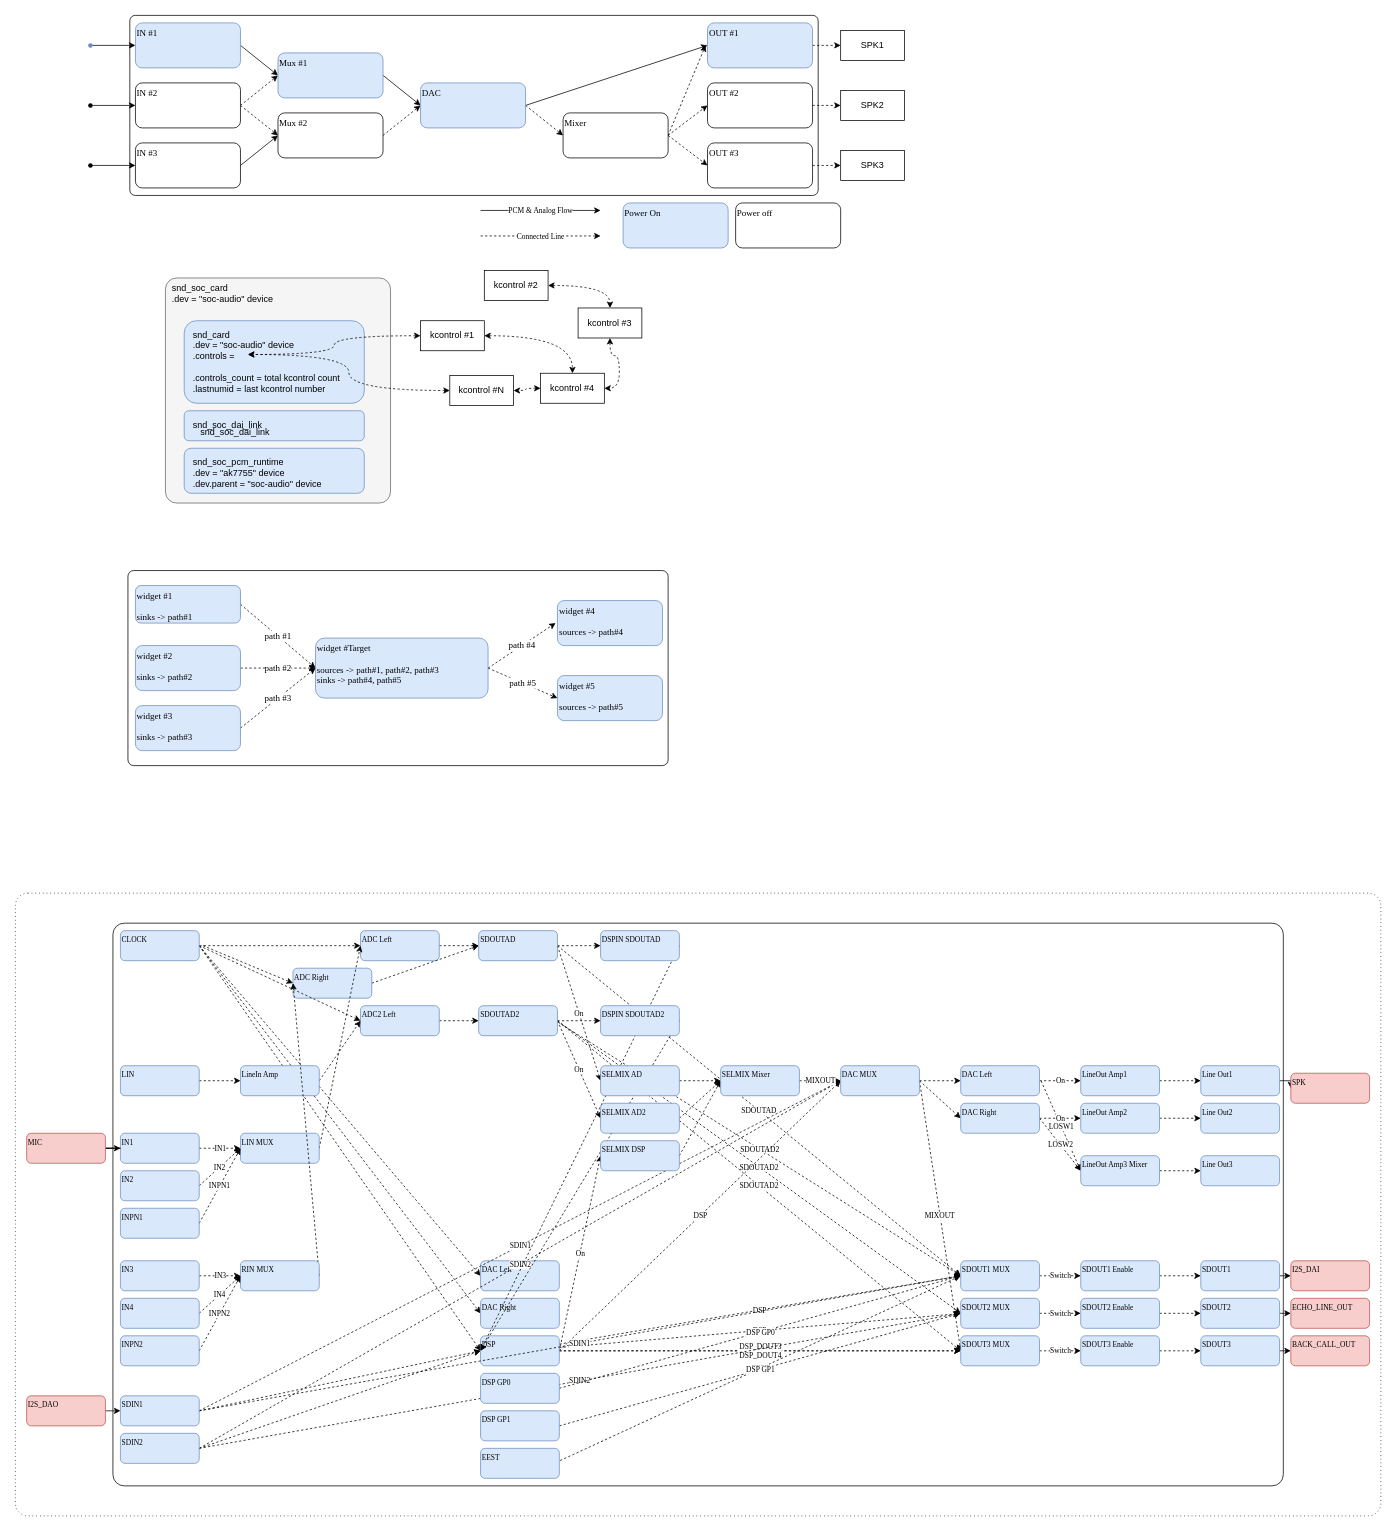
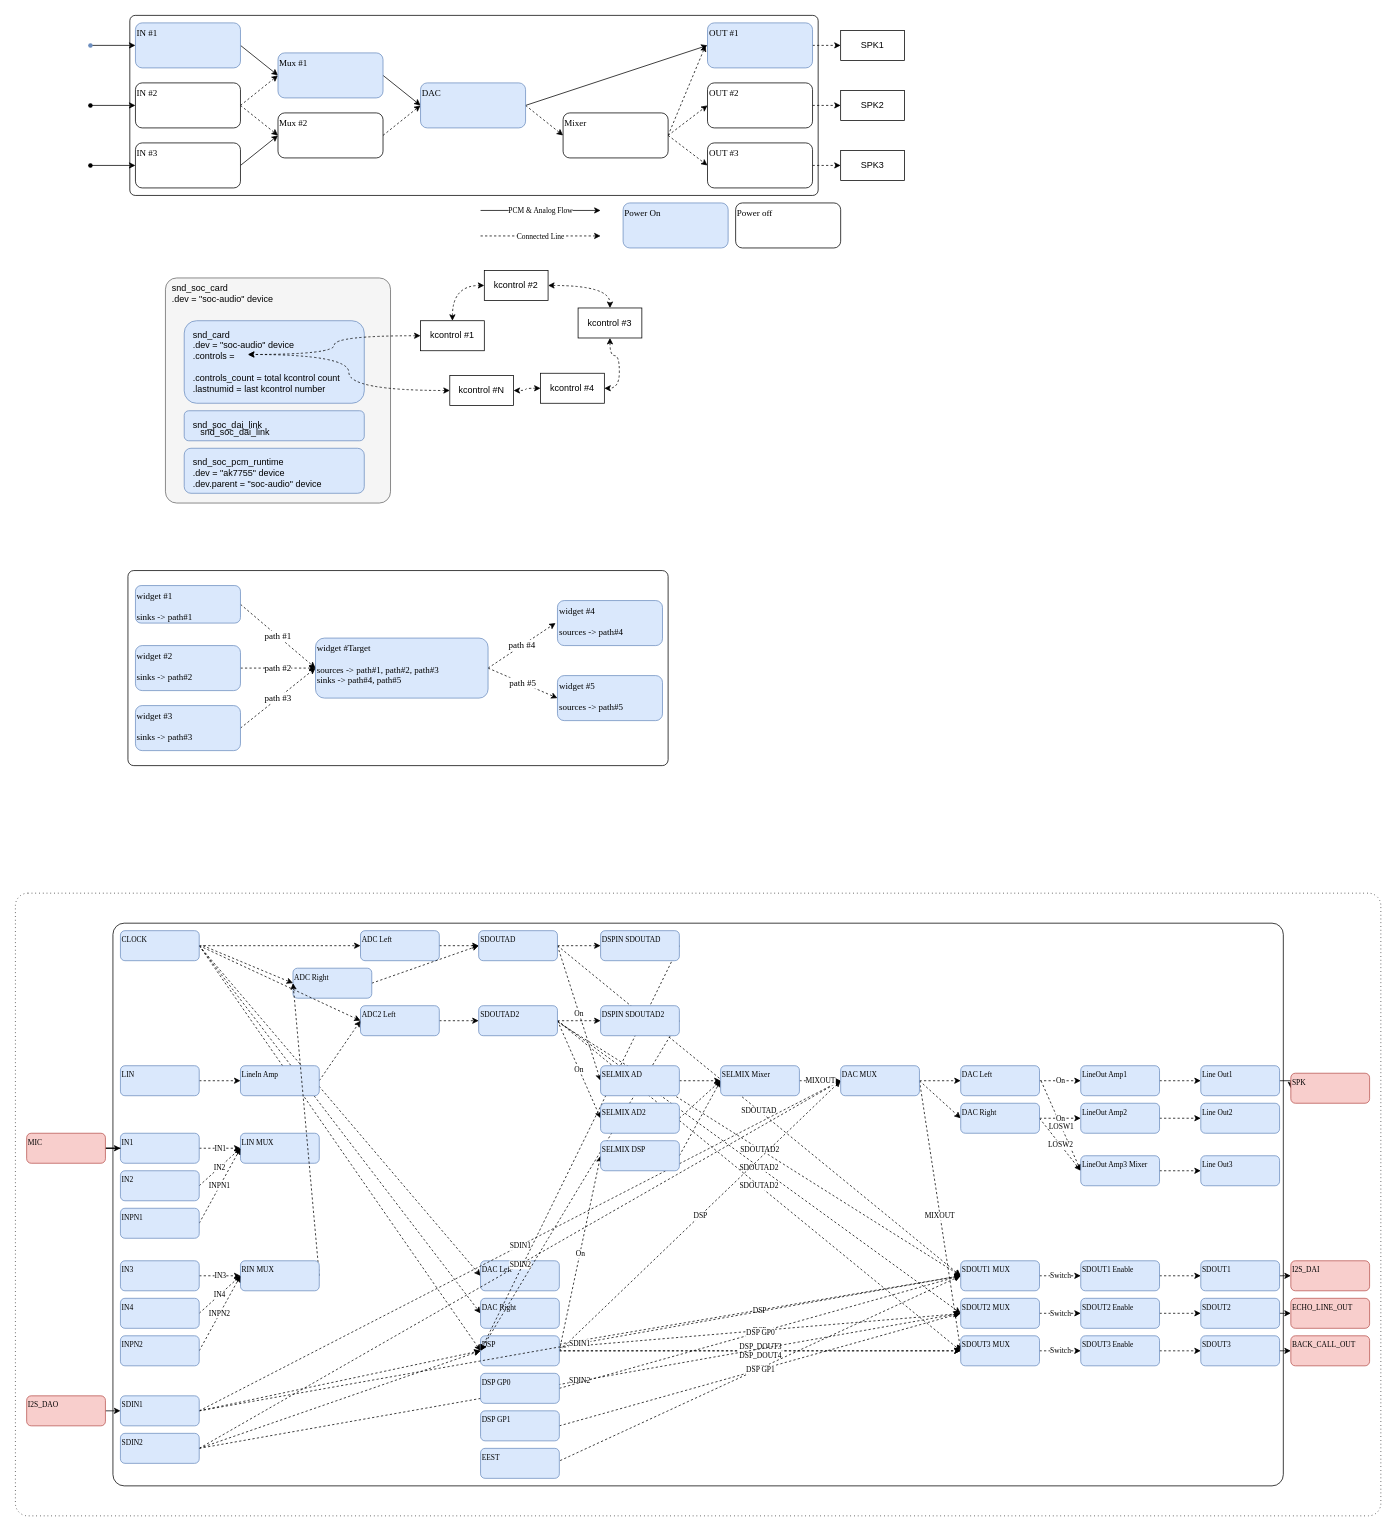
(529, 338) -> (471, 286)
(344, 1024) -> none
